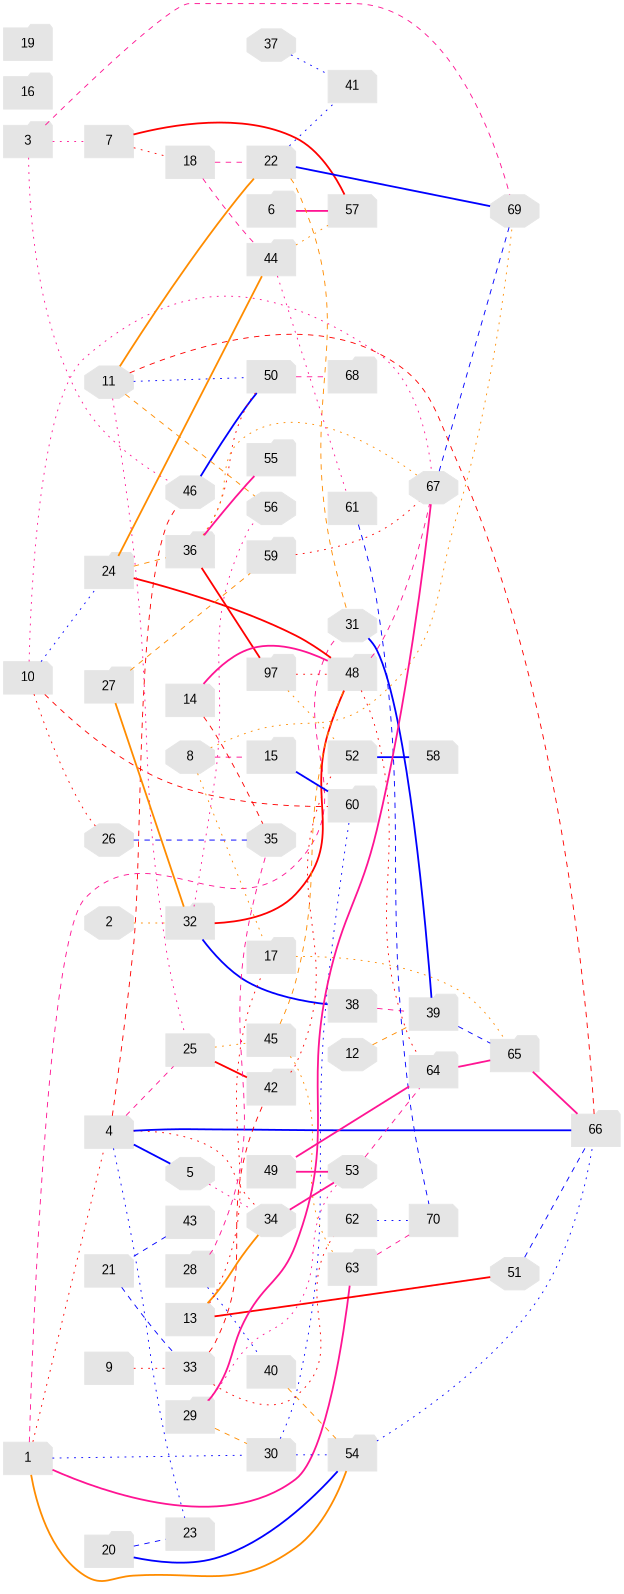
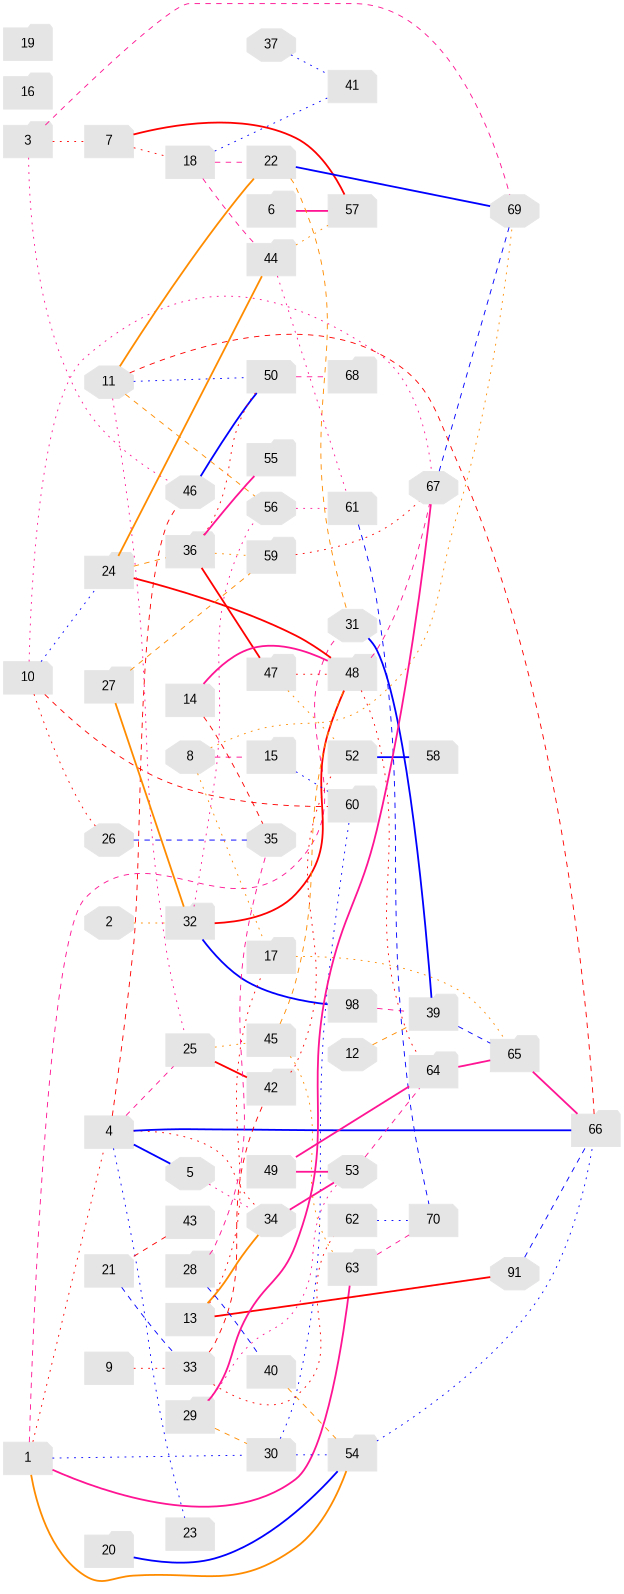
(312, 124) -> (274, 123)
(69, 142) -> (69, 142)
(281, 424) -> (231, 554)
none -> (312, 508)
(271, 674) -> (271, 674)
(312, 782) -> (312, 782)
(352, 1006) -> (352, 1006)
(150, 1247) -> (150, 1247)
(515, 1274) -> (515, 1274)
(235, 1321) -> (235, 1321)
(150, 1543) -> none
